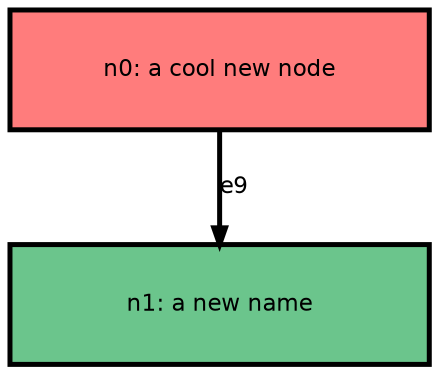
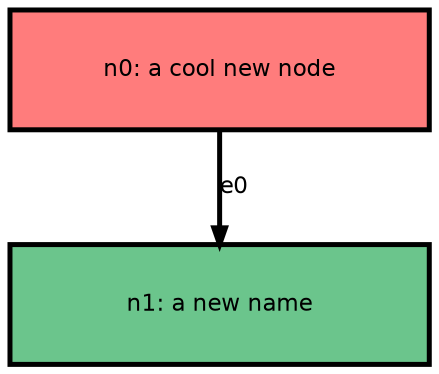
(235, 187) -> (235, 187)
